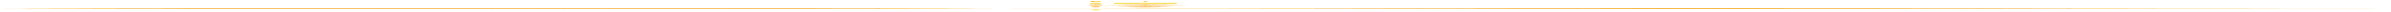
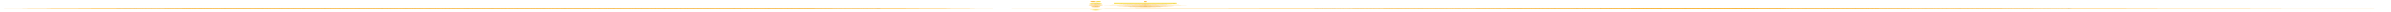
(1145, 2) -> (1145, 2)
